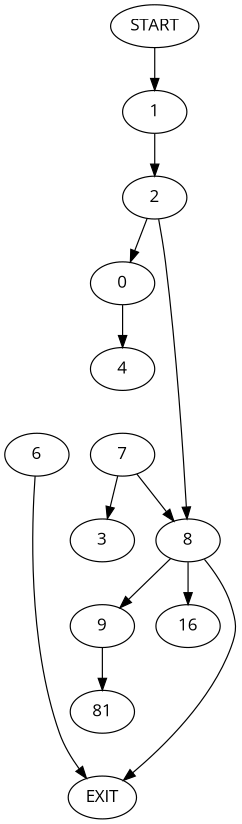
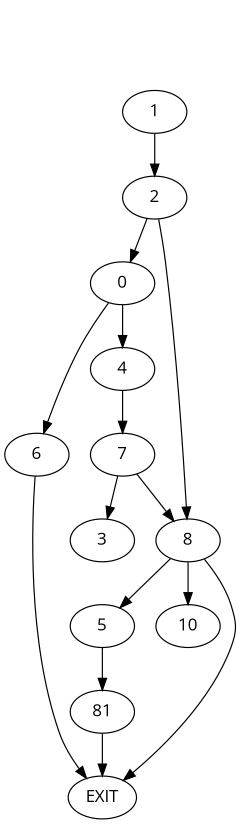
(155, 26) -> none
none -> (73, 360)
none -> (123, 406)
(102, 626) -> (102, 626)
(188, 626) -> (188, 626)
none -> (102, 749)
